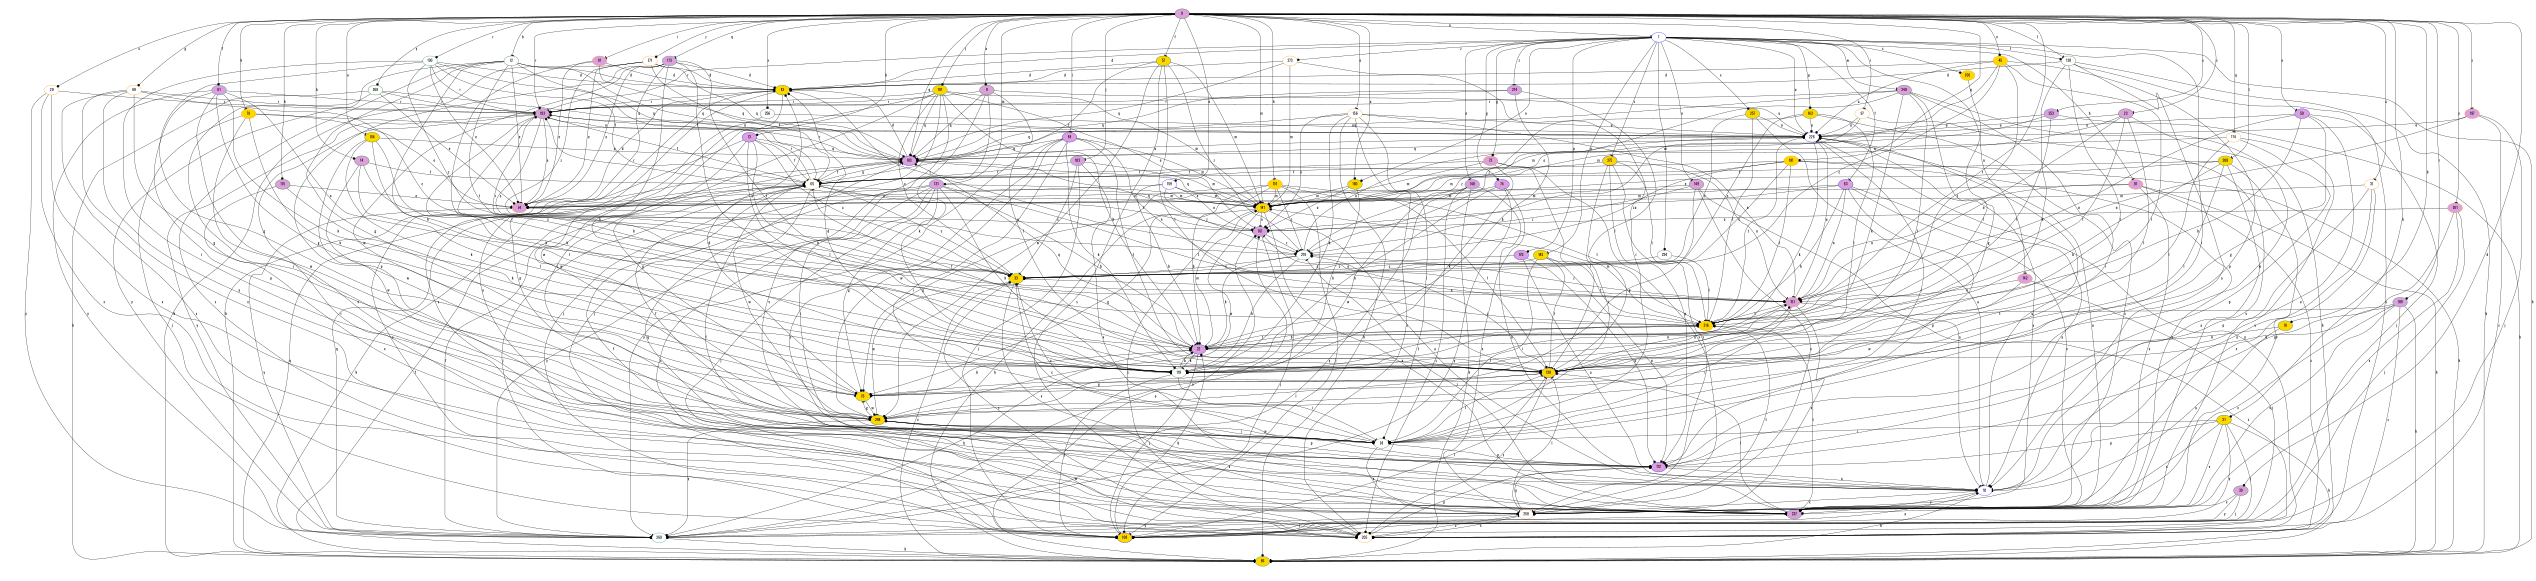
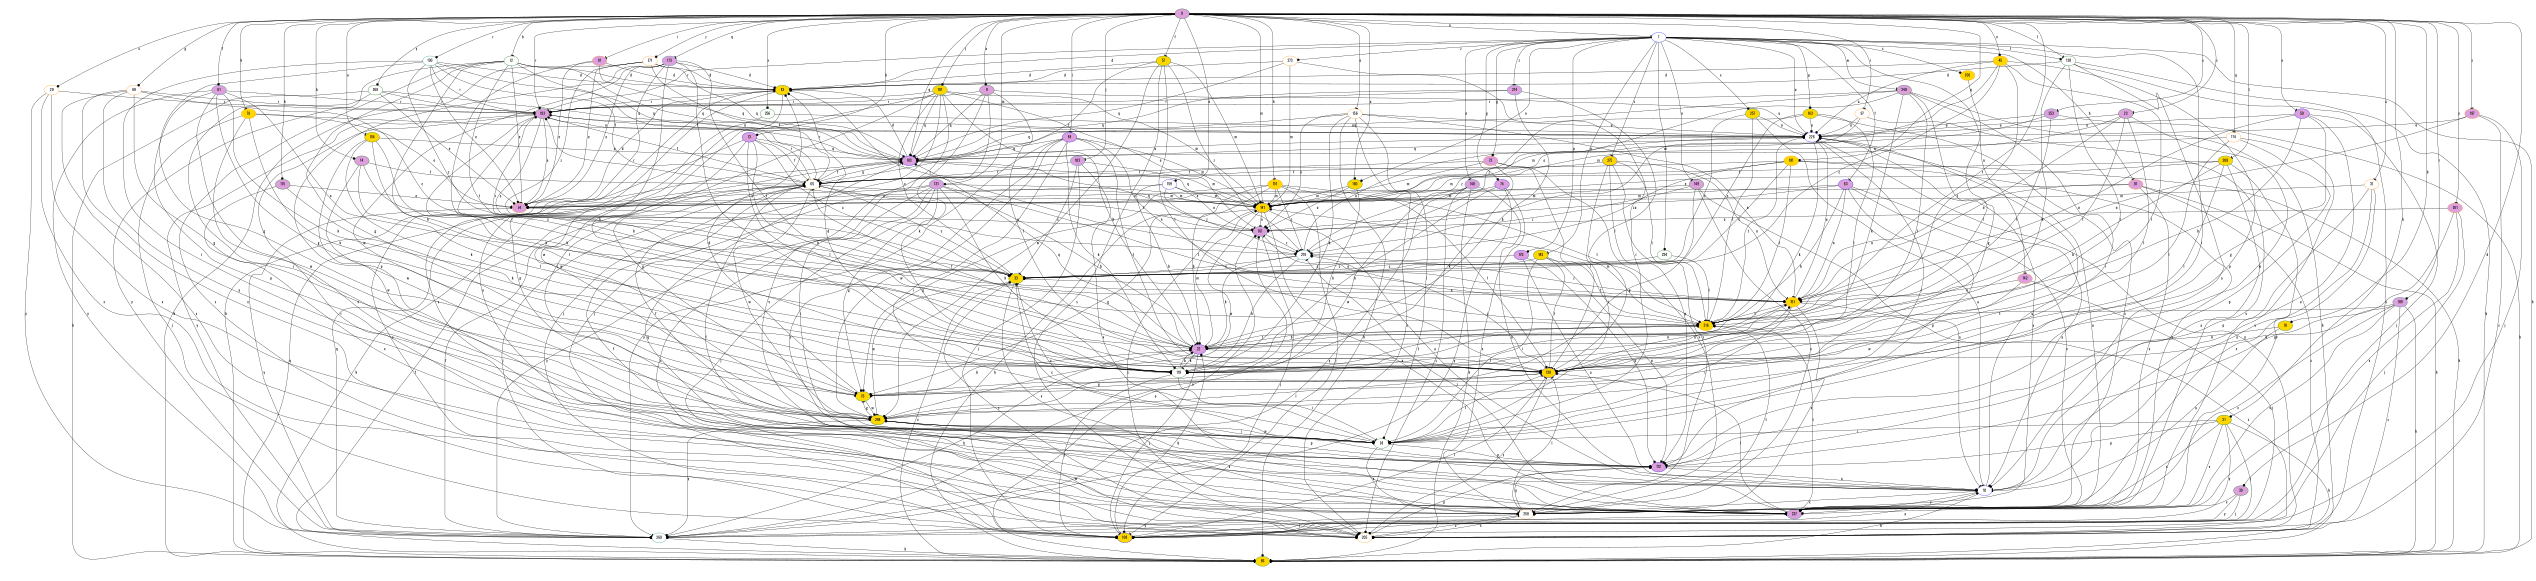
(1793, 302) -> (1793, 302)
